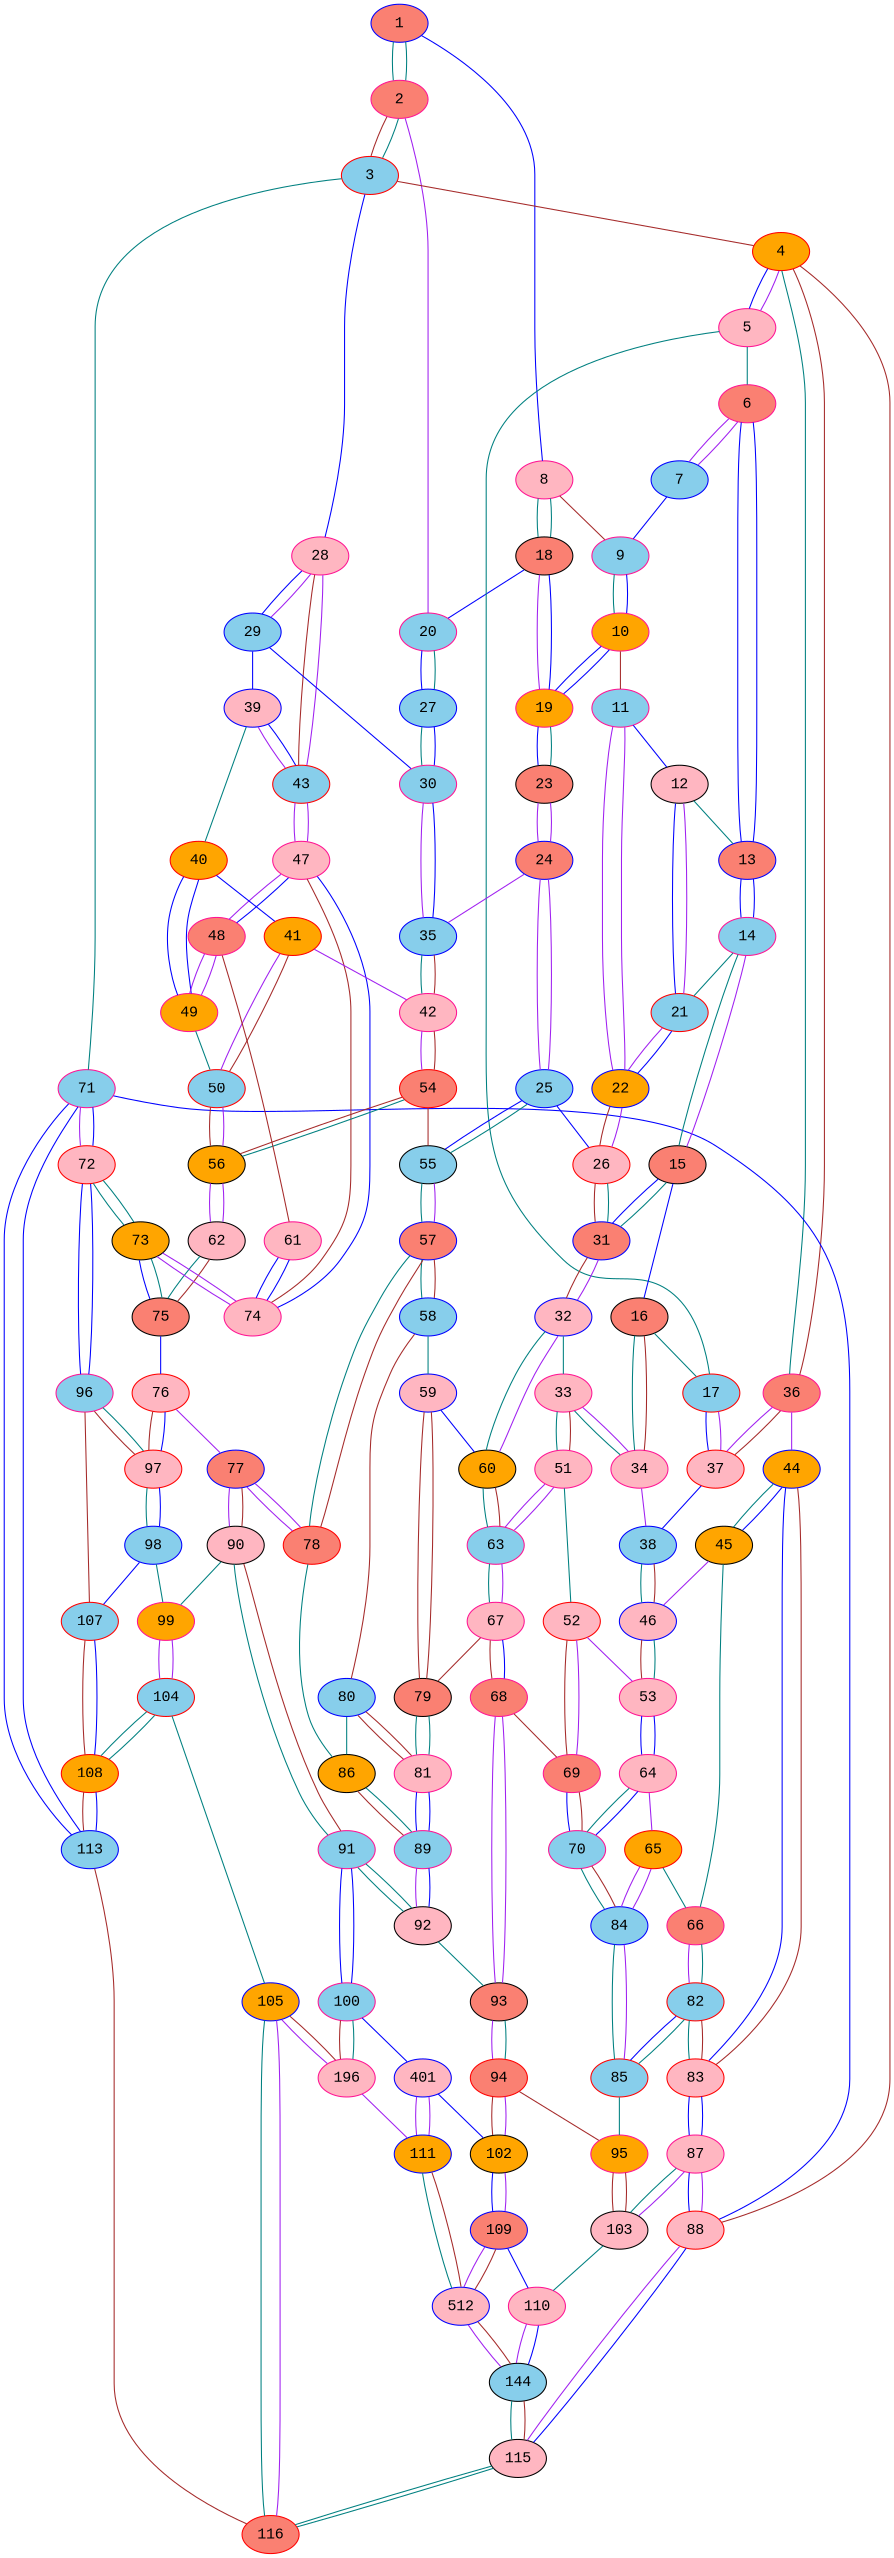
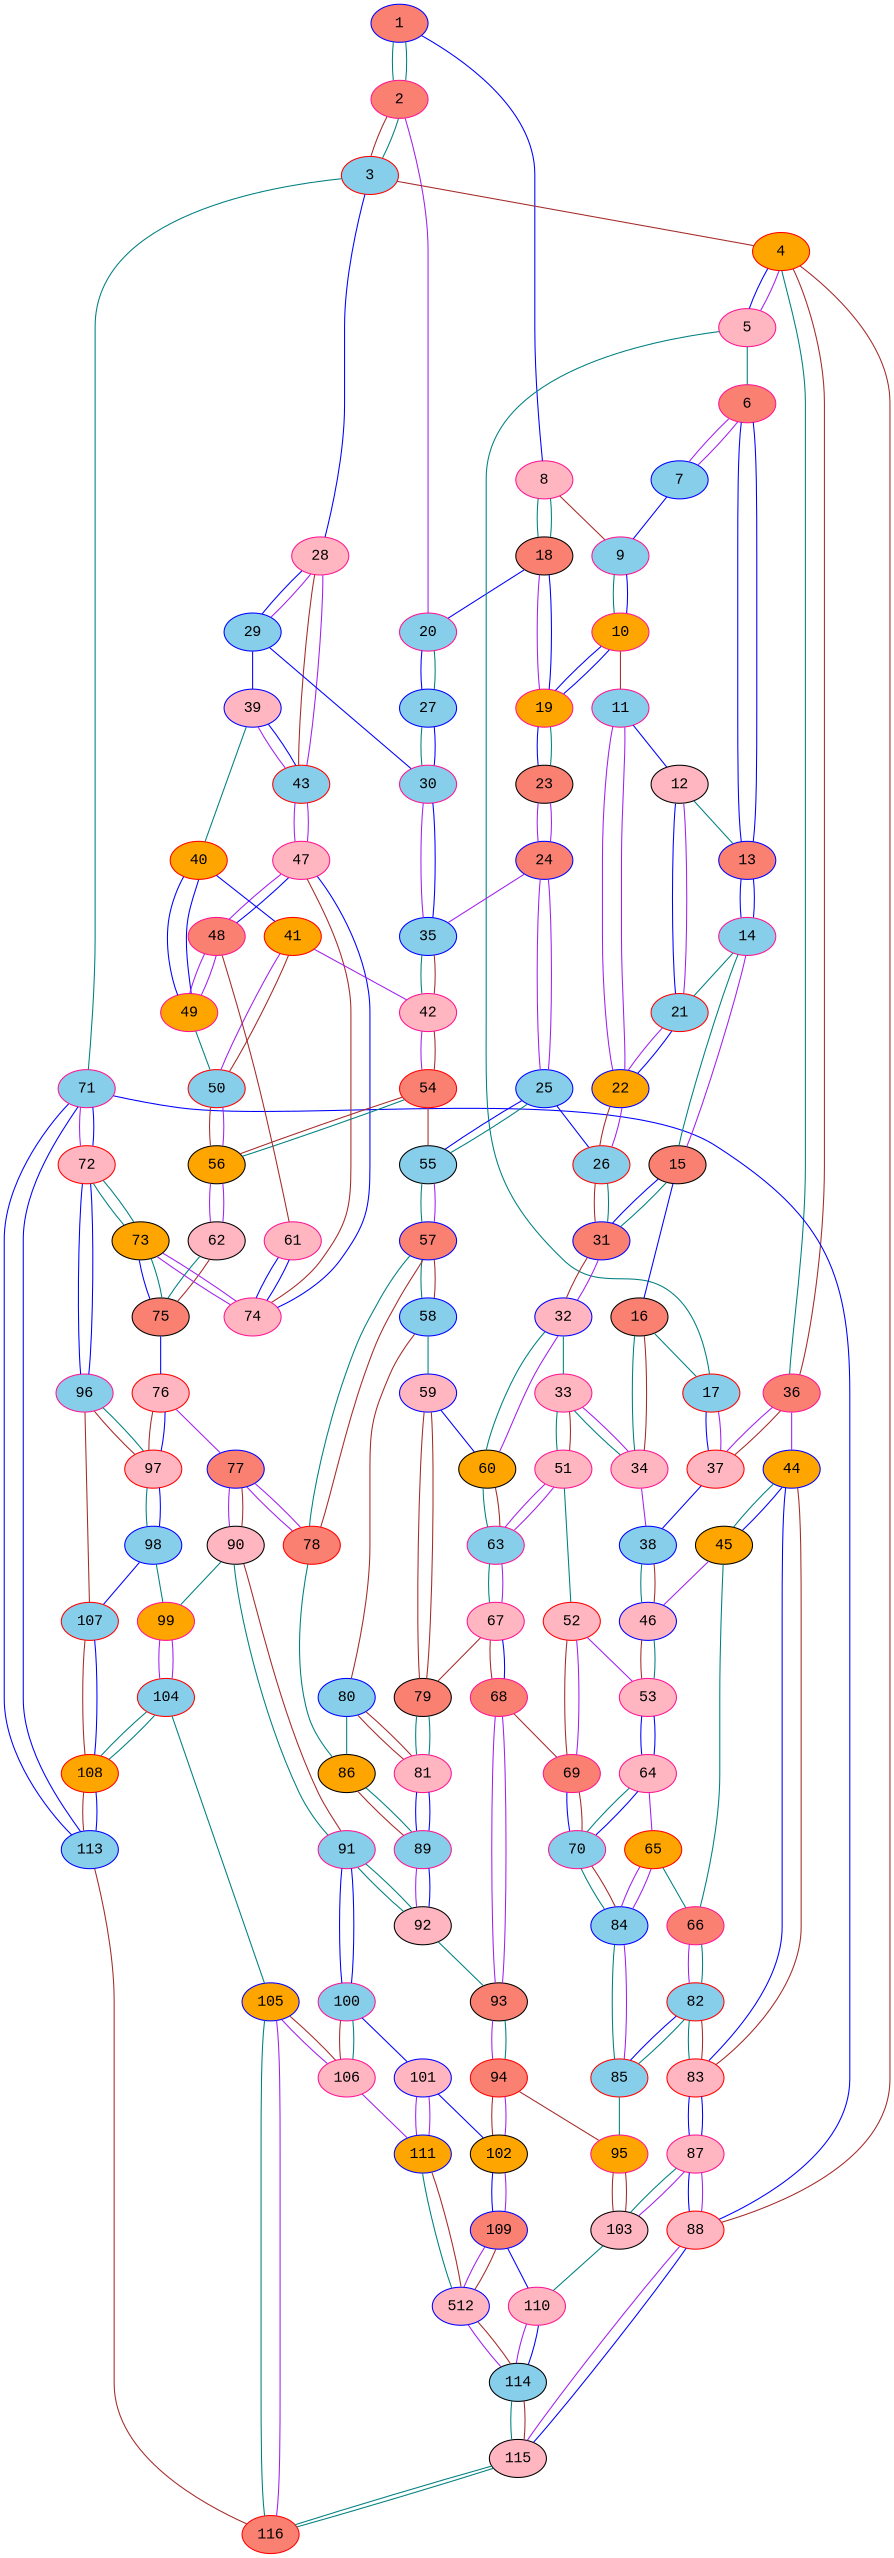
(601, 1165) -> (601, 1165)
(347, 2078) -> (347, 2078)
(423, 2078) -> (423, 2078)
(518, 2382) -> (518, 2382)
